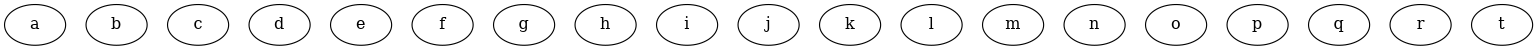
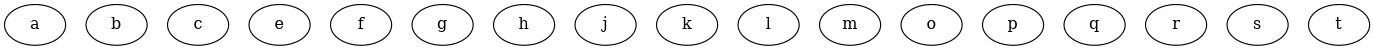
(280, 25) -> none
(687, 25) -> none
(1095, 25) -> none
none -> (1258, 25)
